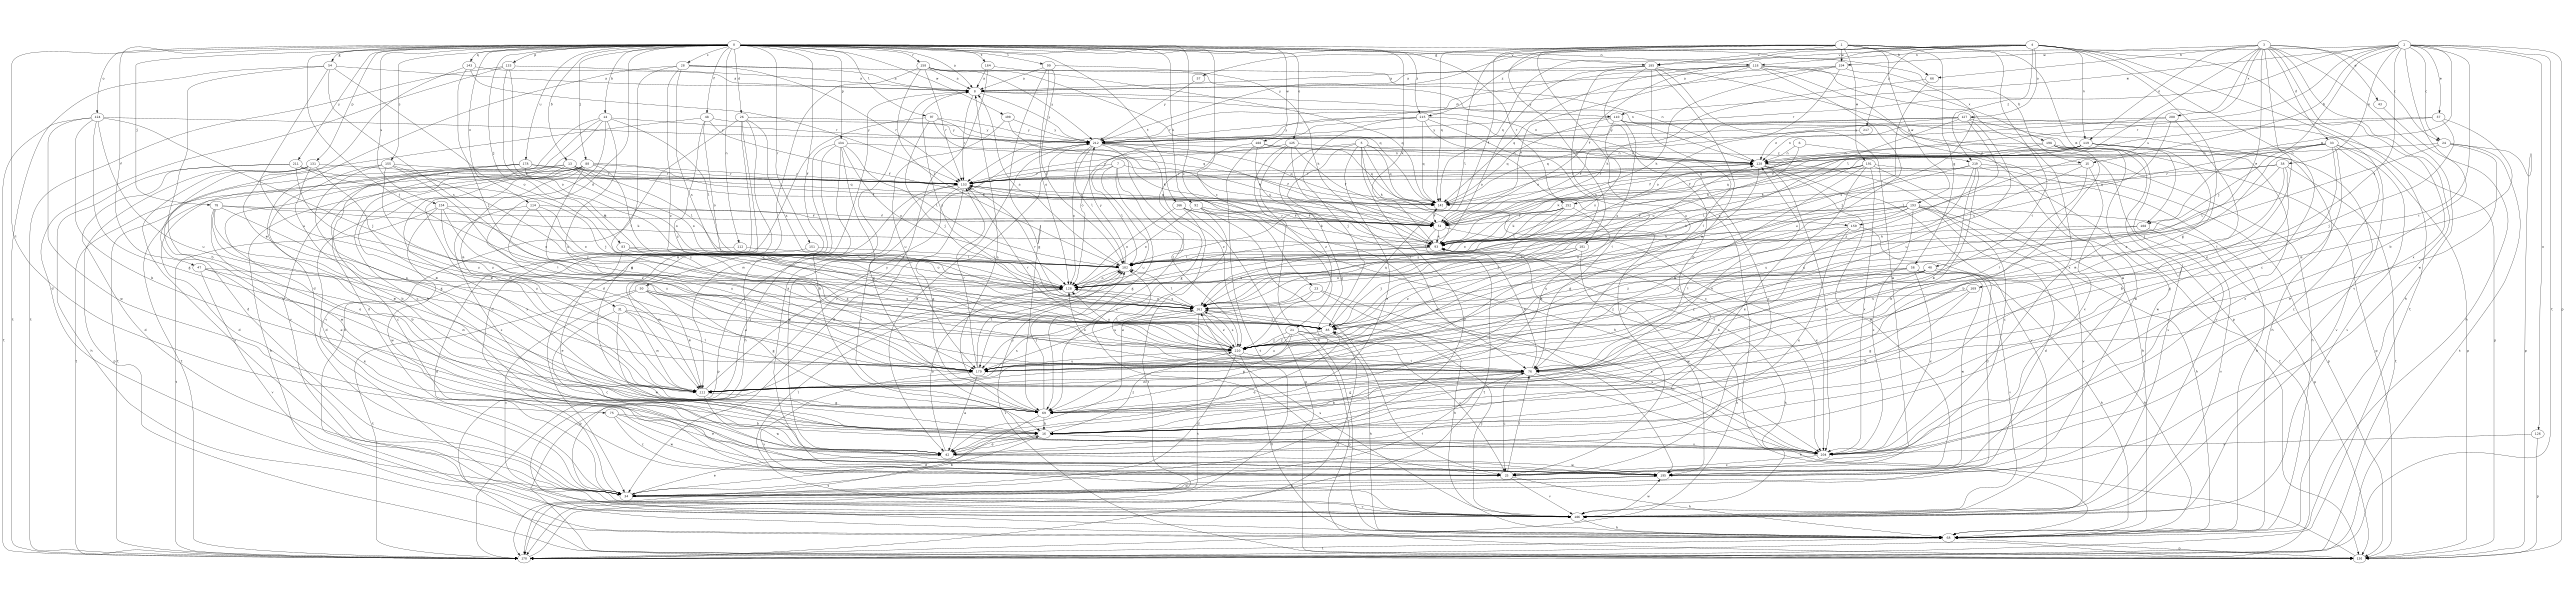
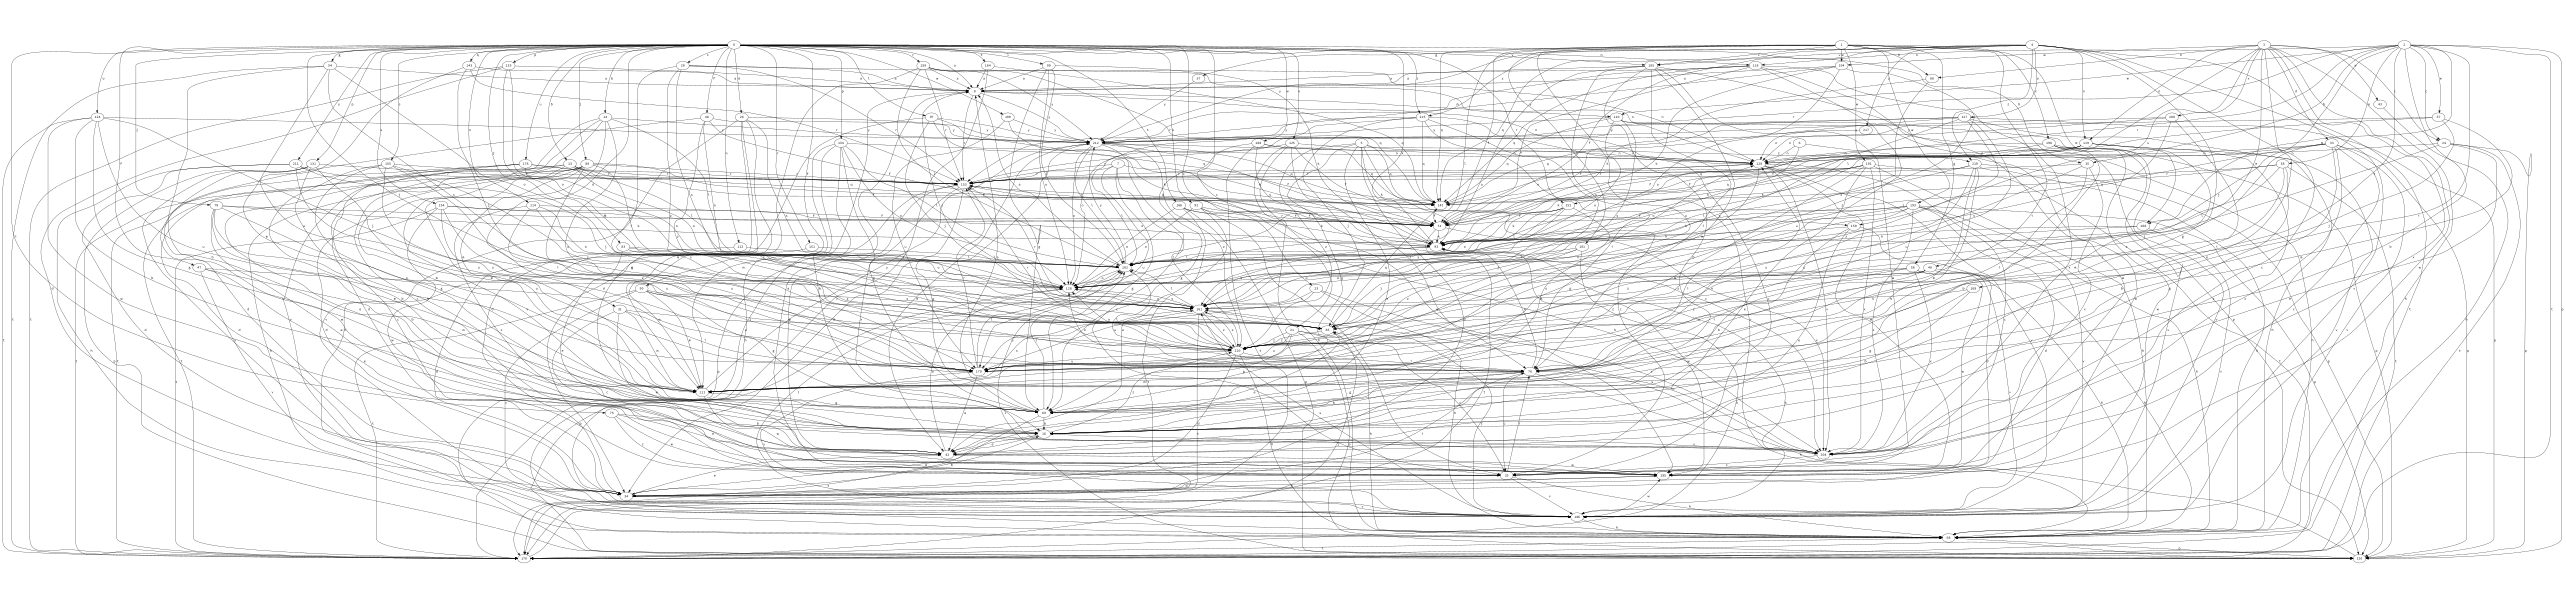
(1905, 89) -> (2009, 59)
(270, 217) -> none
(686, 265) -> (962, 223)
(2538, 434) -> none
